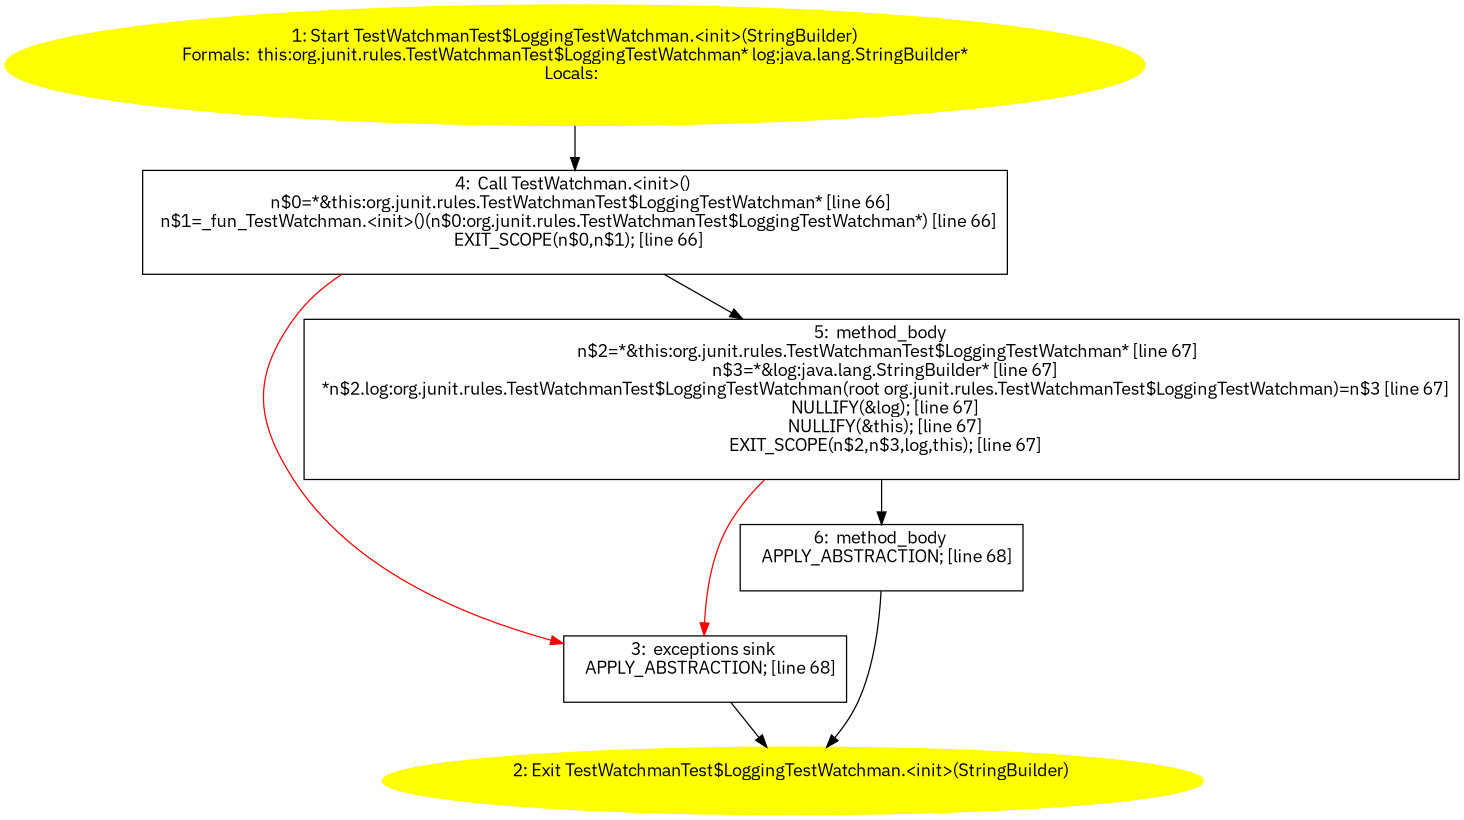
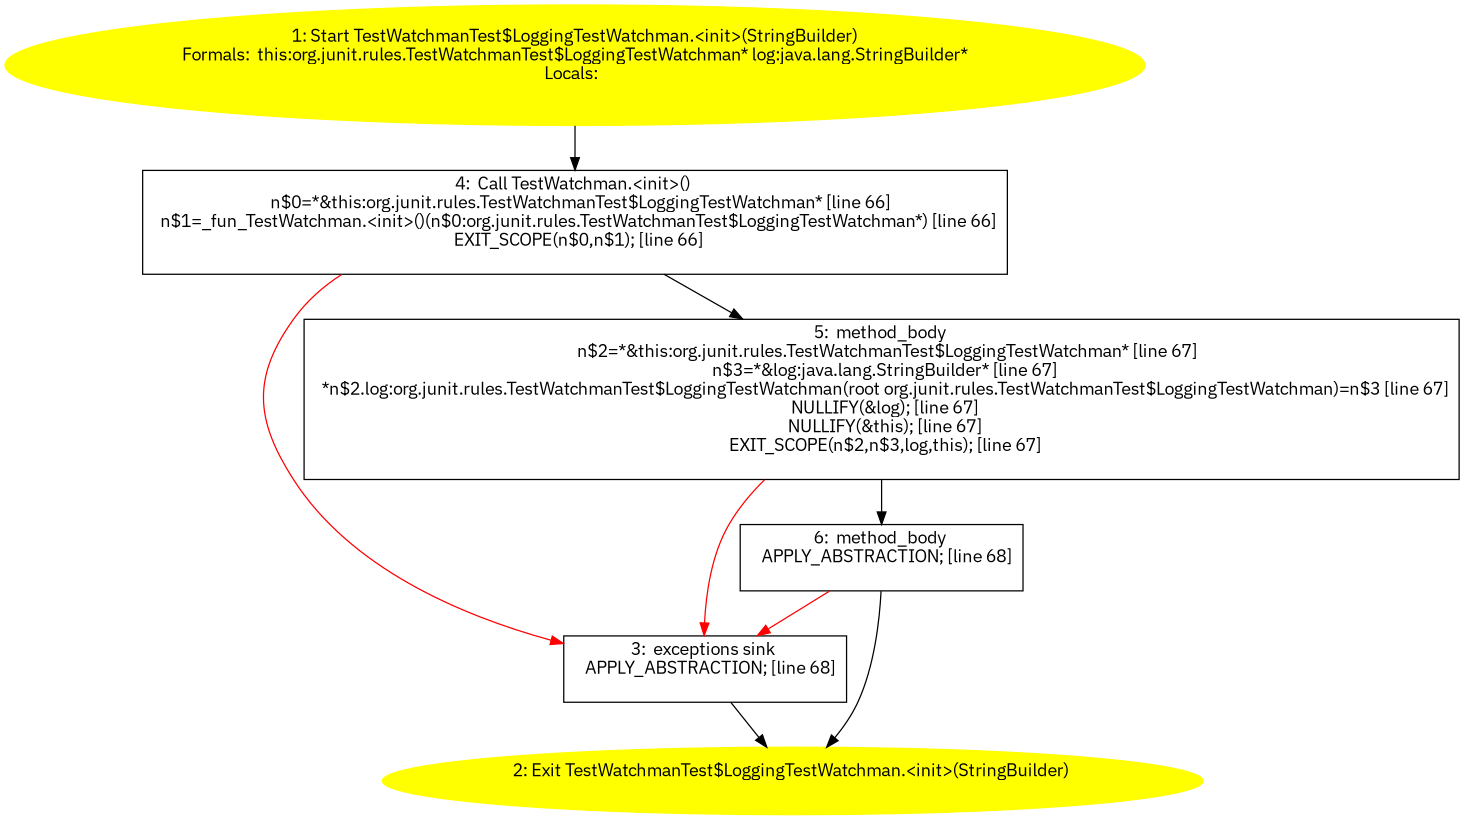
none -> (799, 610)
